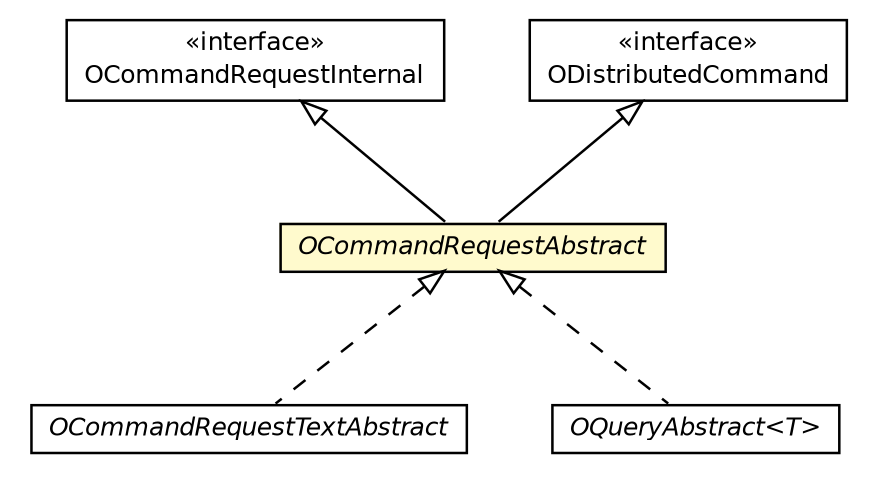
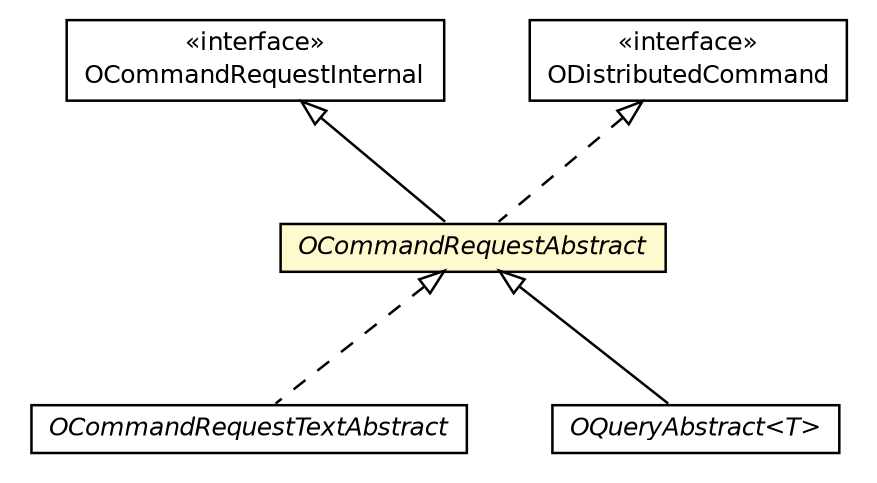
(561, 170) -> (561, 170)
(594, 345) -> (594, 345)
